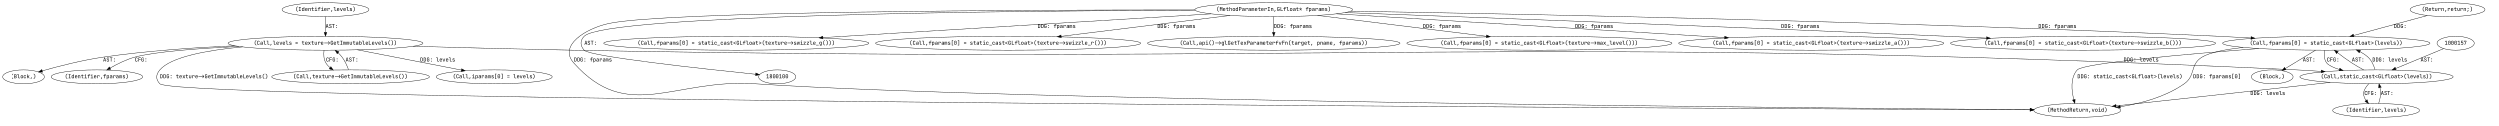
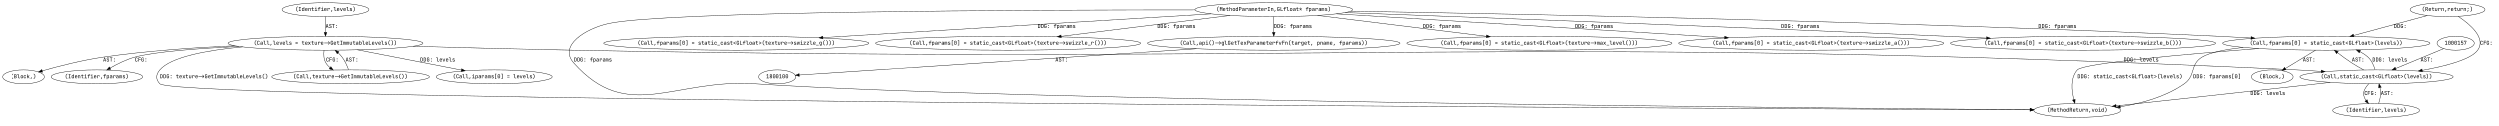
(794, 17) -> (998, 62)
(2327, 63) -> (2471, 55)
